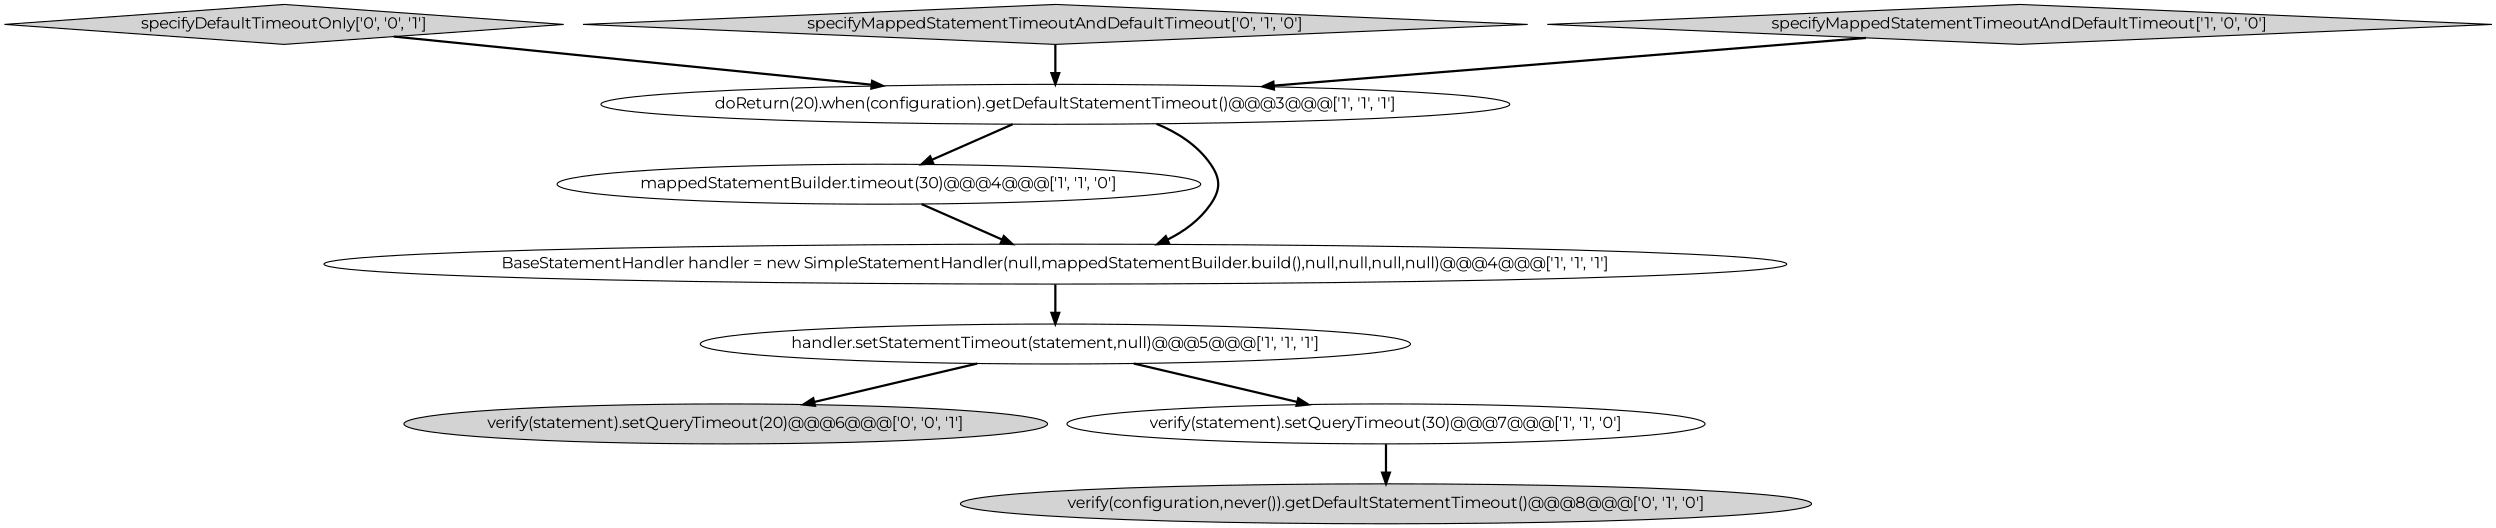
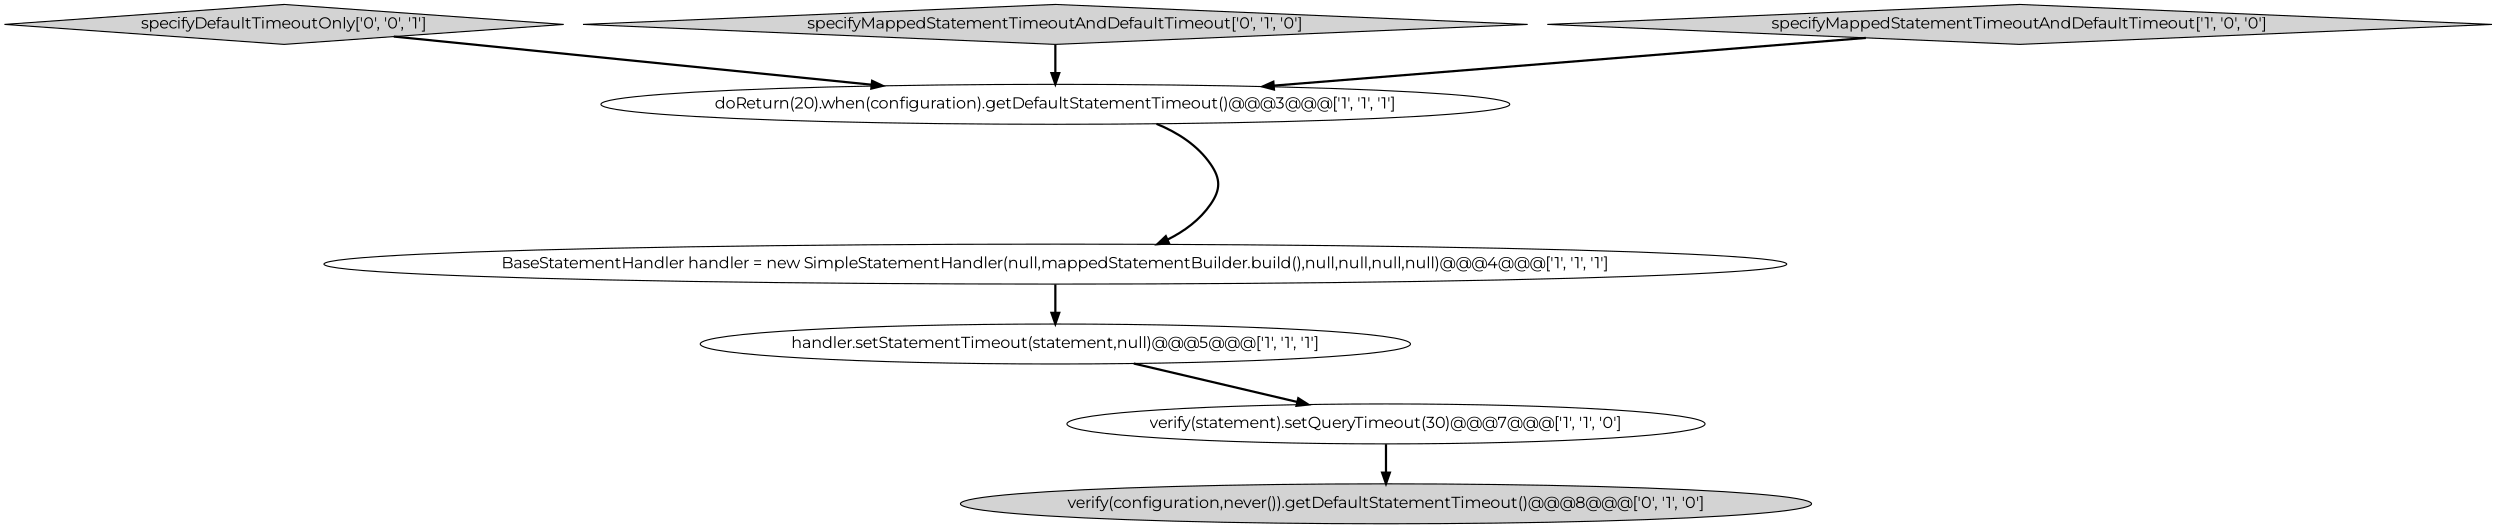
(879, 184) -> none
(726, 424) -> none
